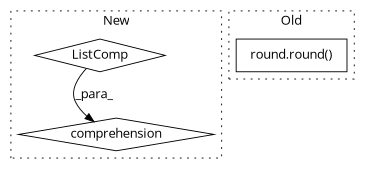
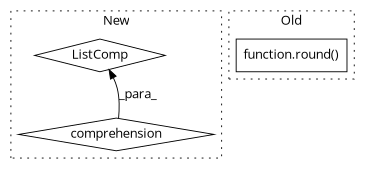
(292, 55) -> (292, 55)
(74, 93) -> (119, 98)
